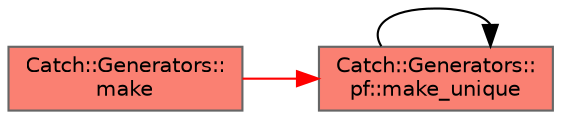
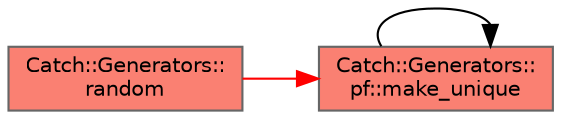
(125, 79) -> (125, 79)
